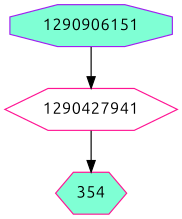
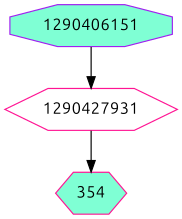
(91, 26) -> (91, 26)
(91, 109) -> (91, 109)
